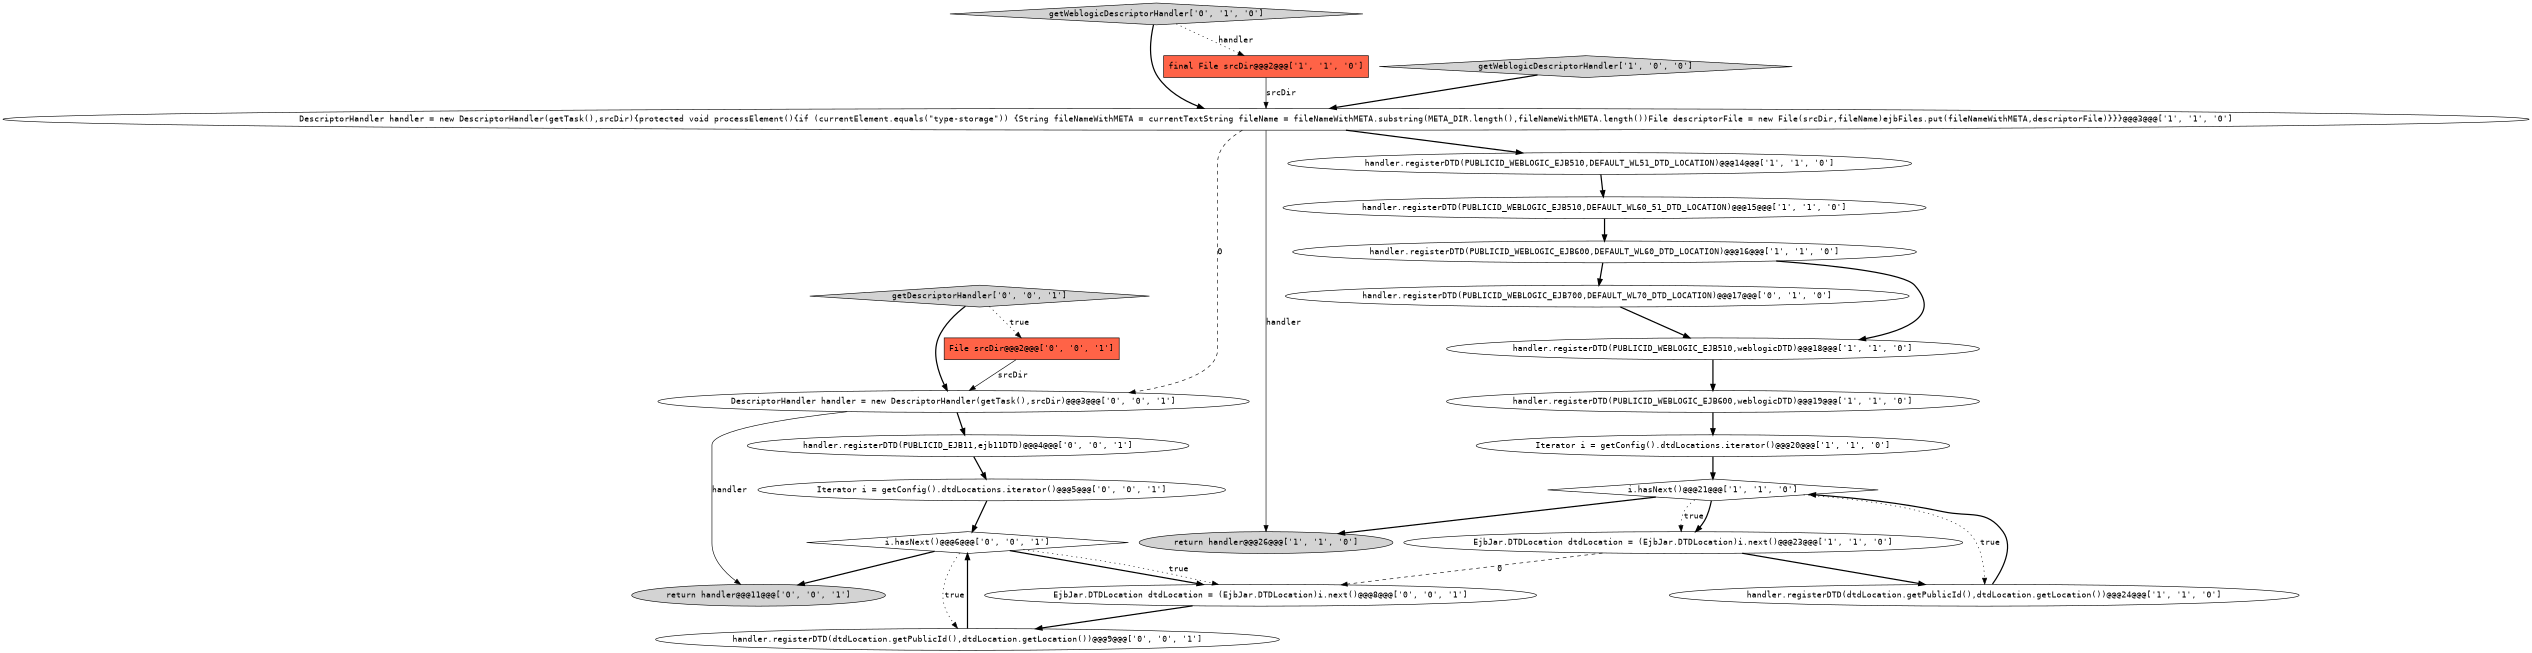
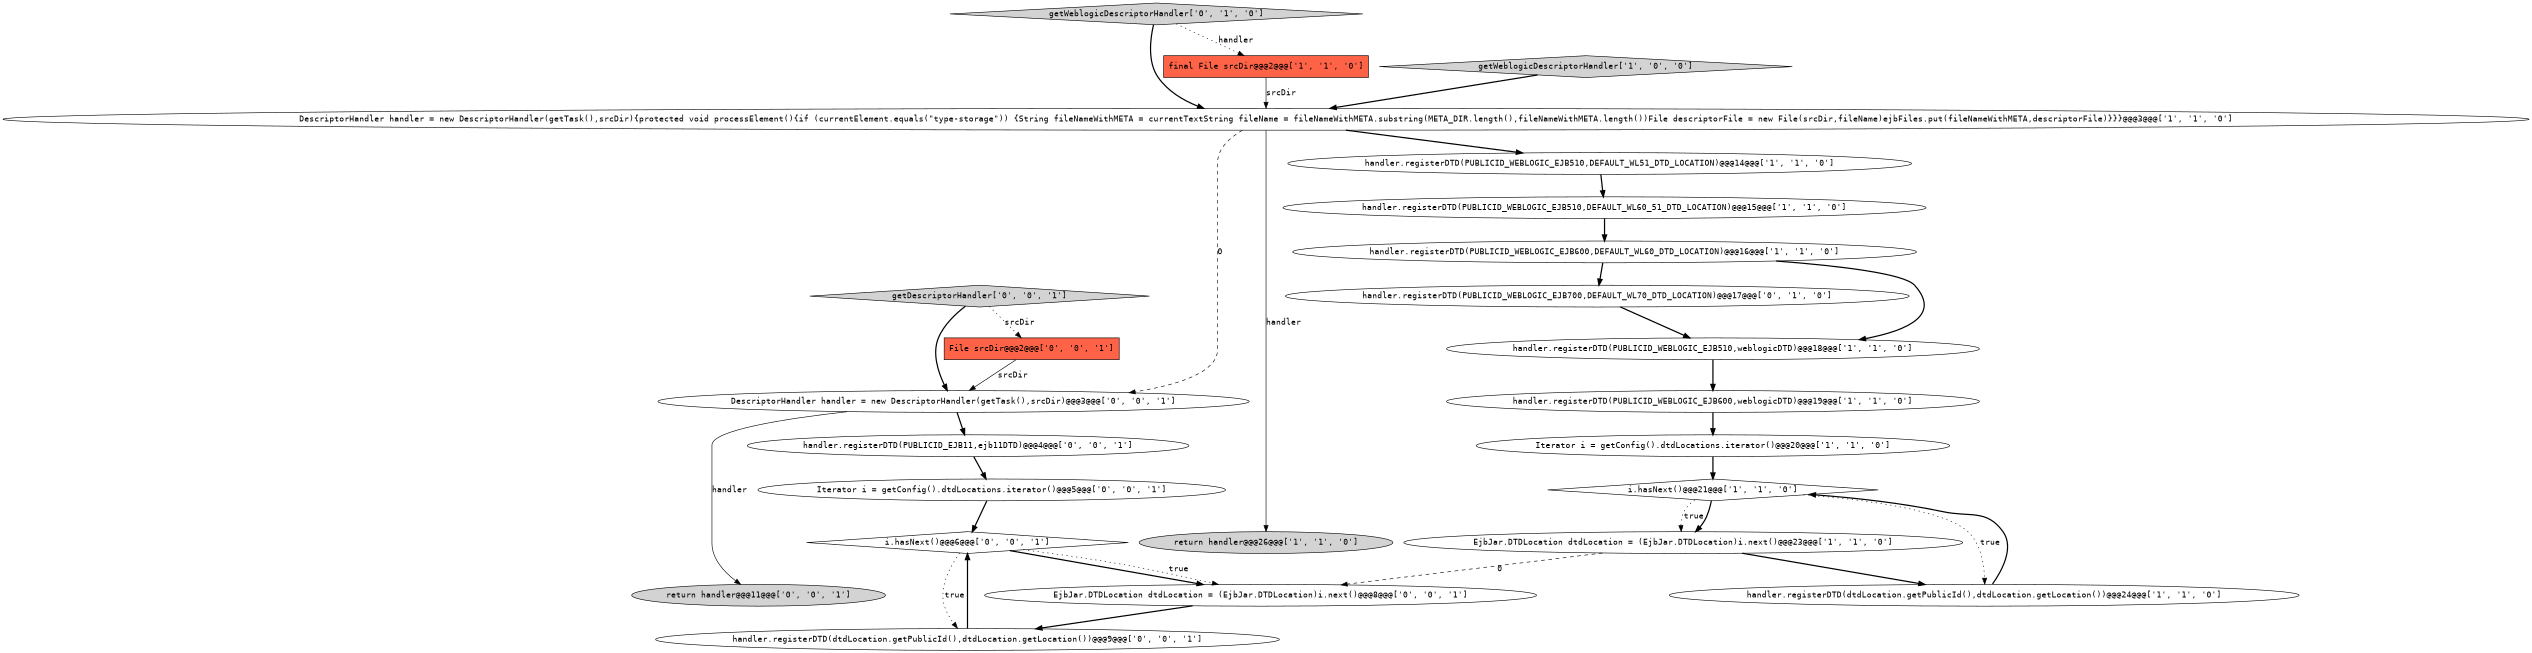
(1020, 322) -> (1020, 322)
(1500, 515) -> none
(869, 567) -> none
